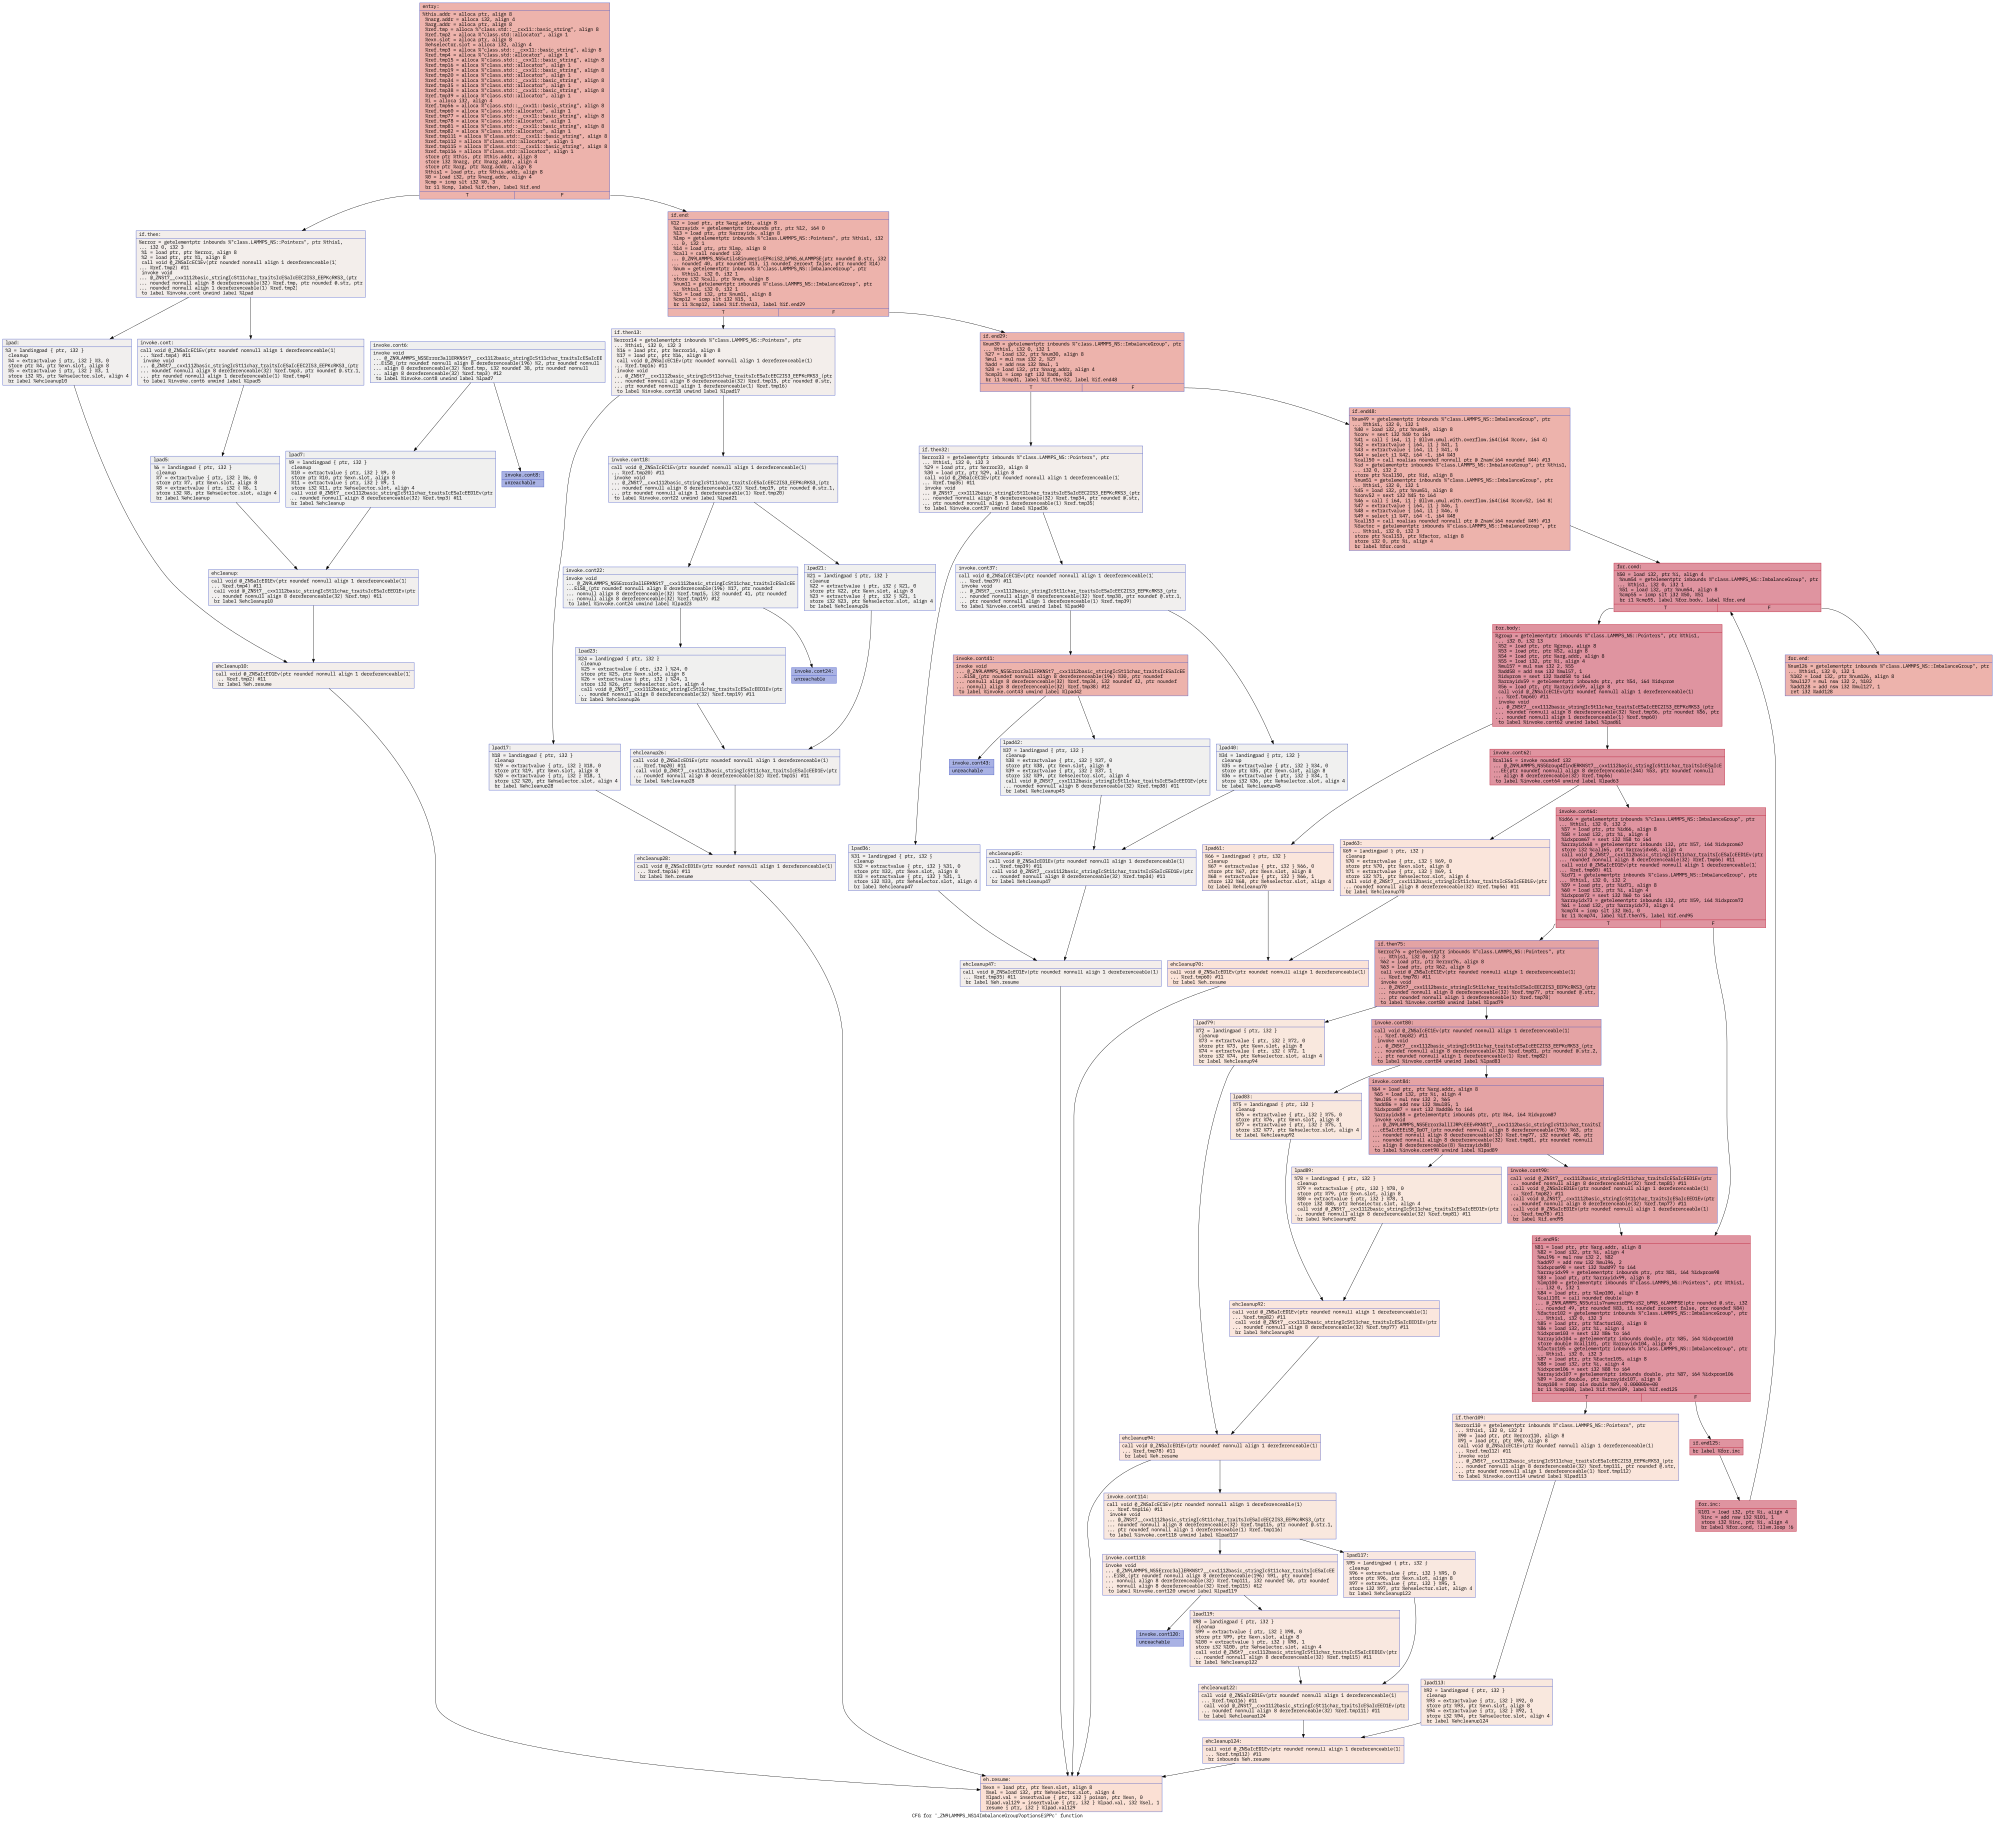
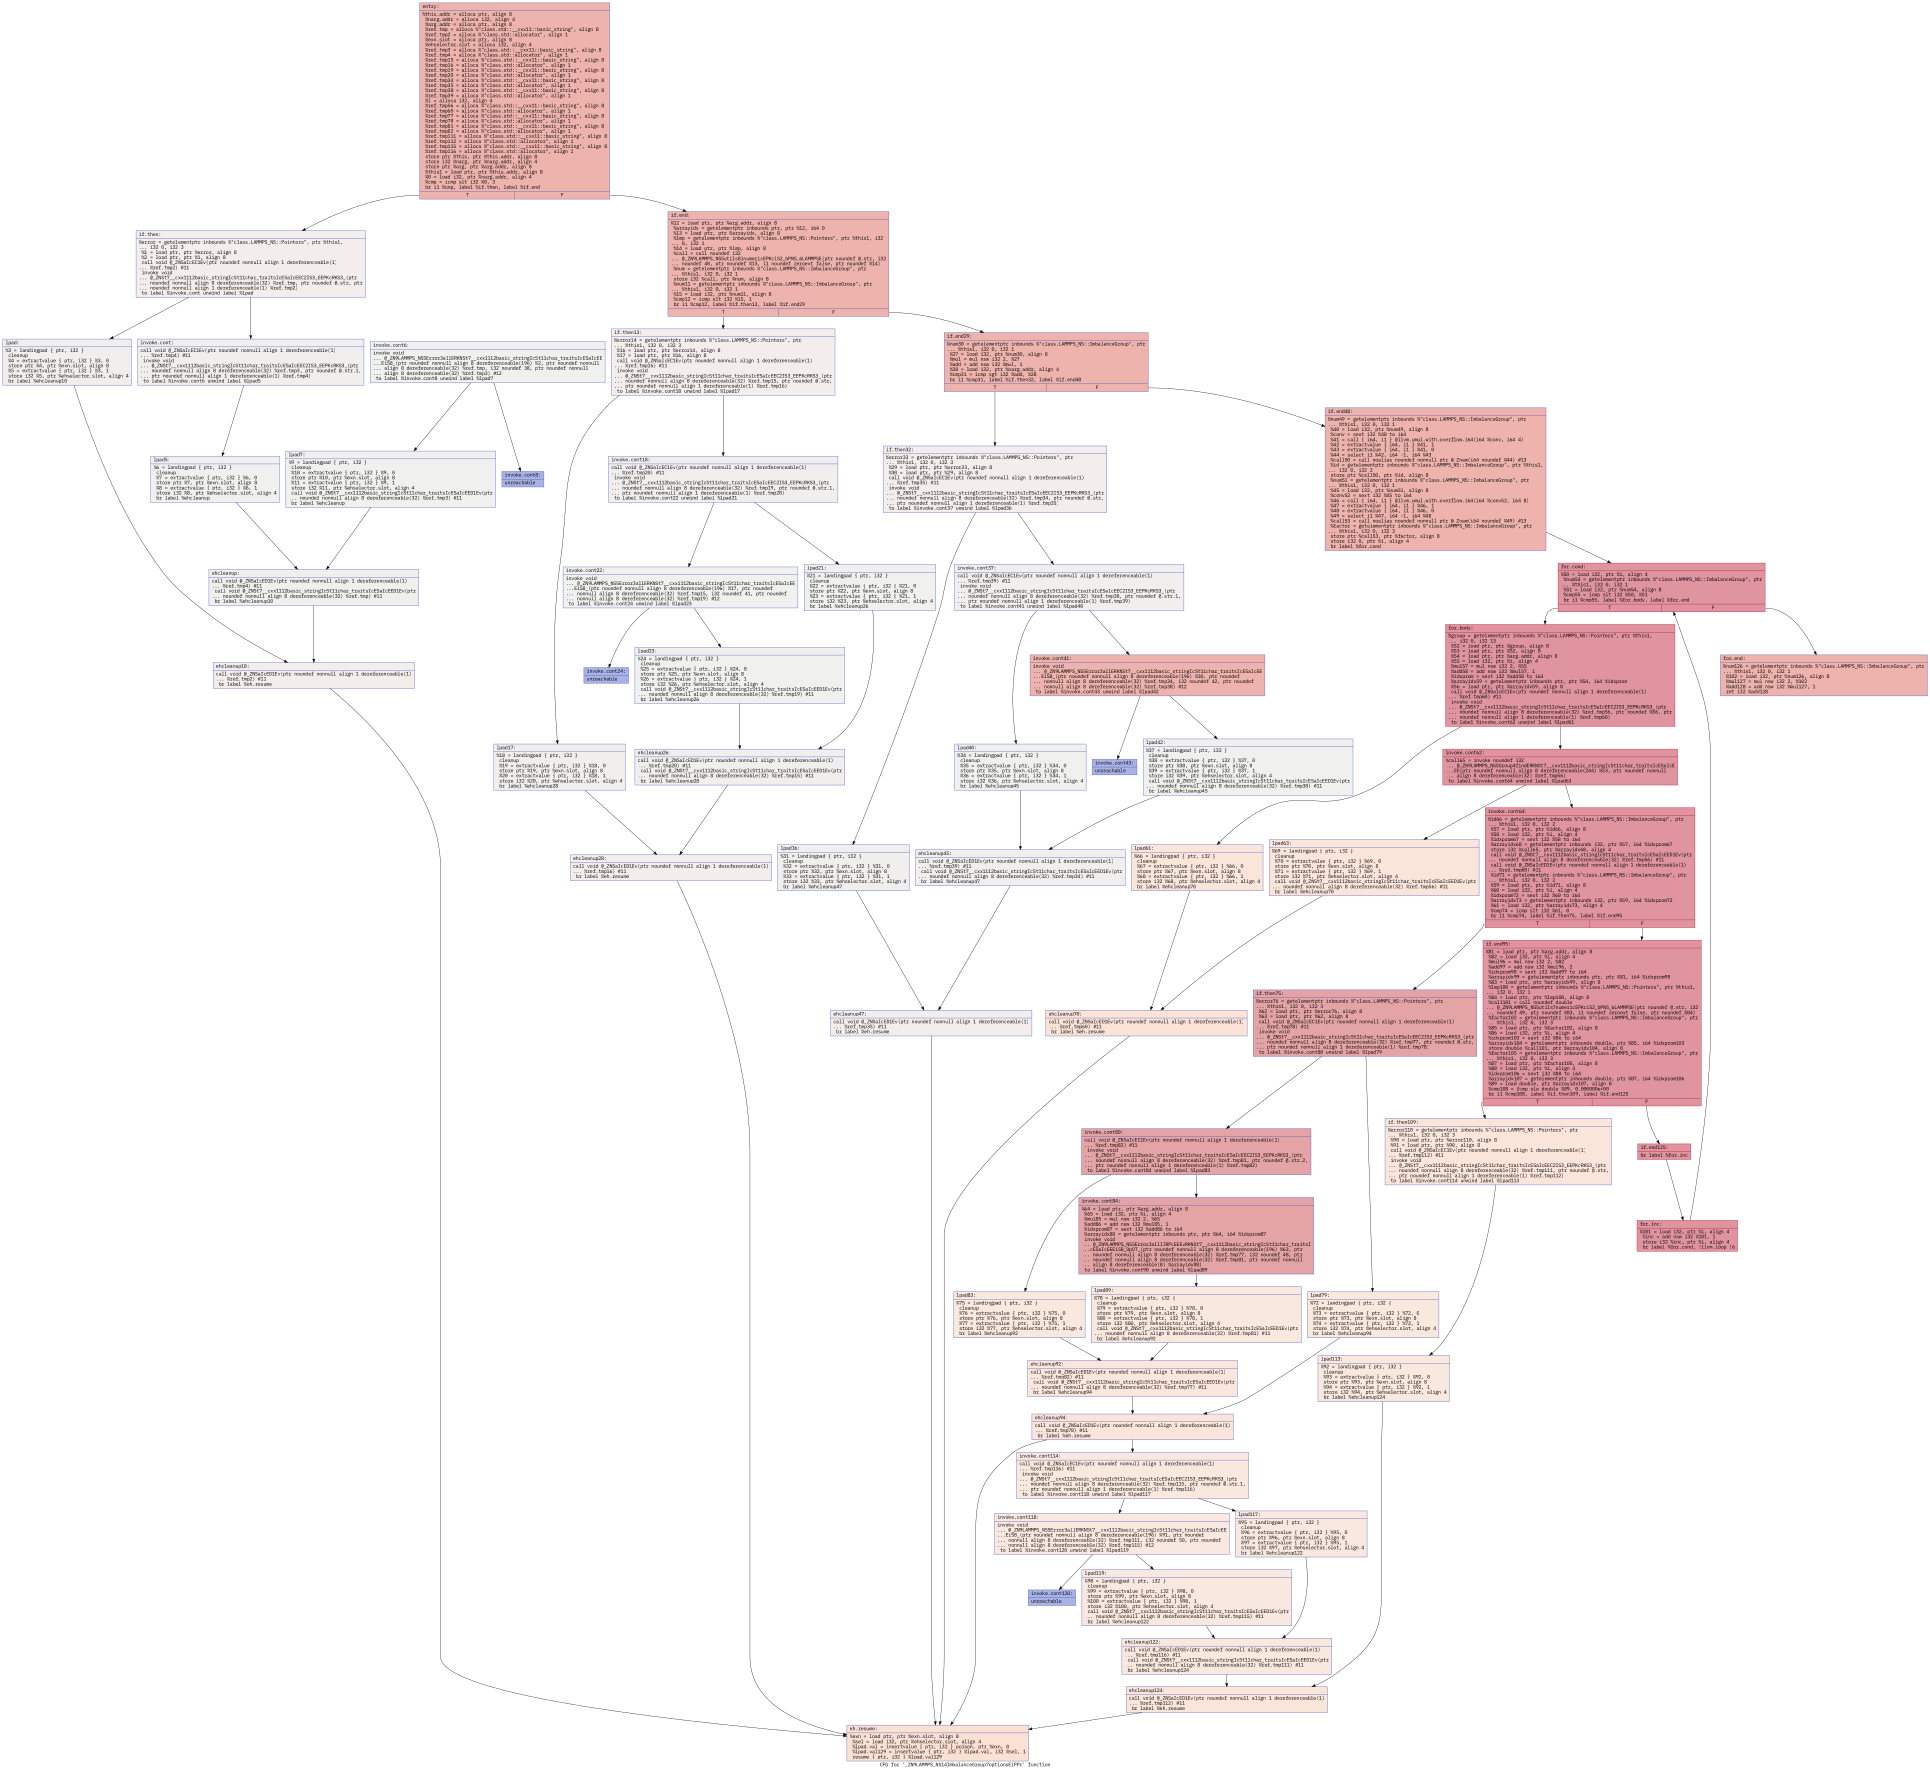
(1612, 1195) -> none
(1238, 1759) -> (1157, 1709)
